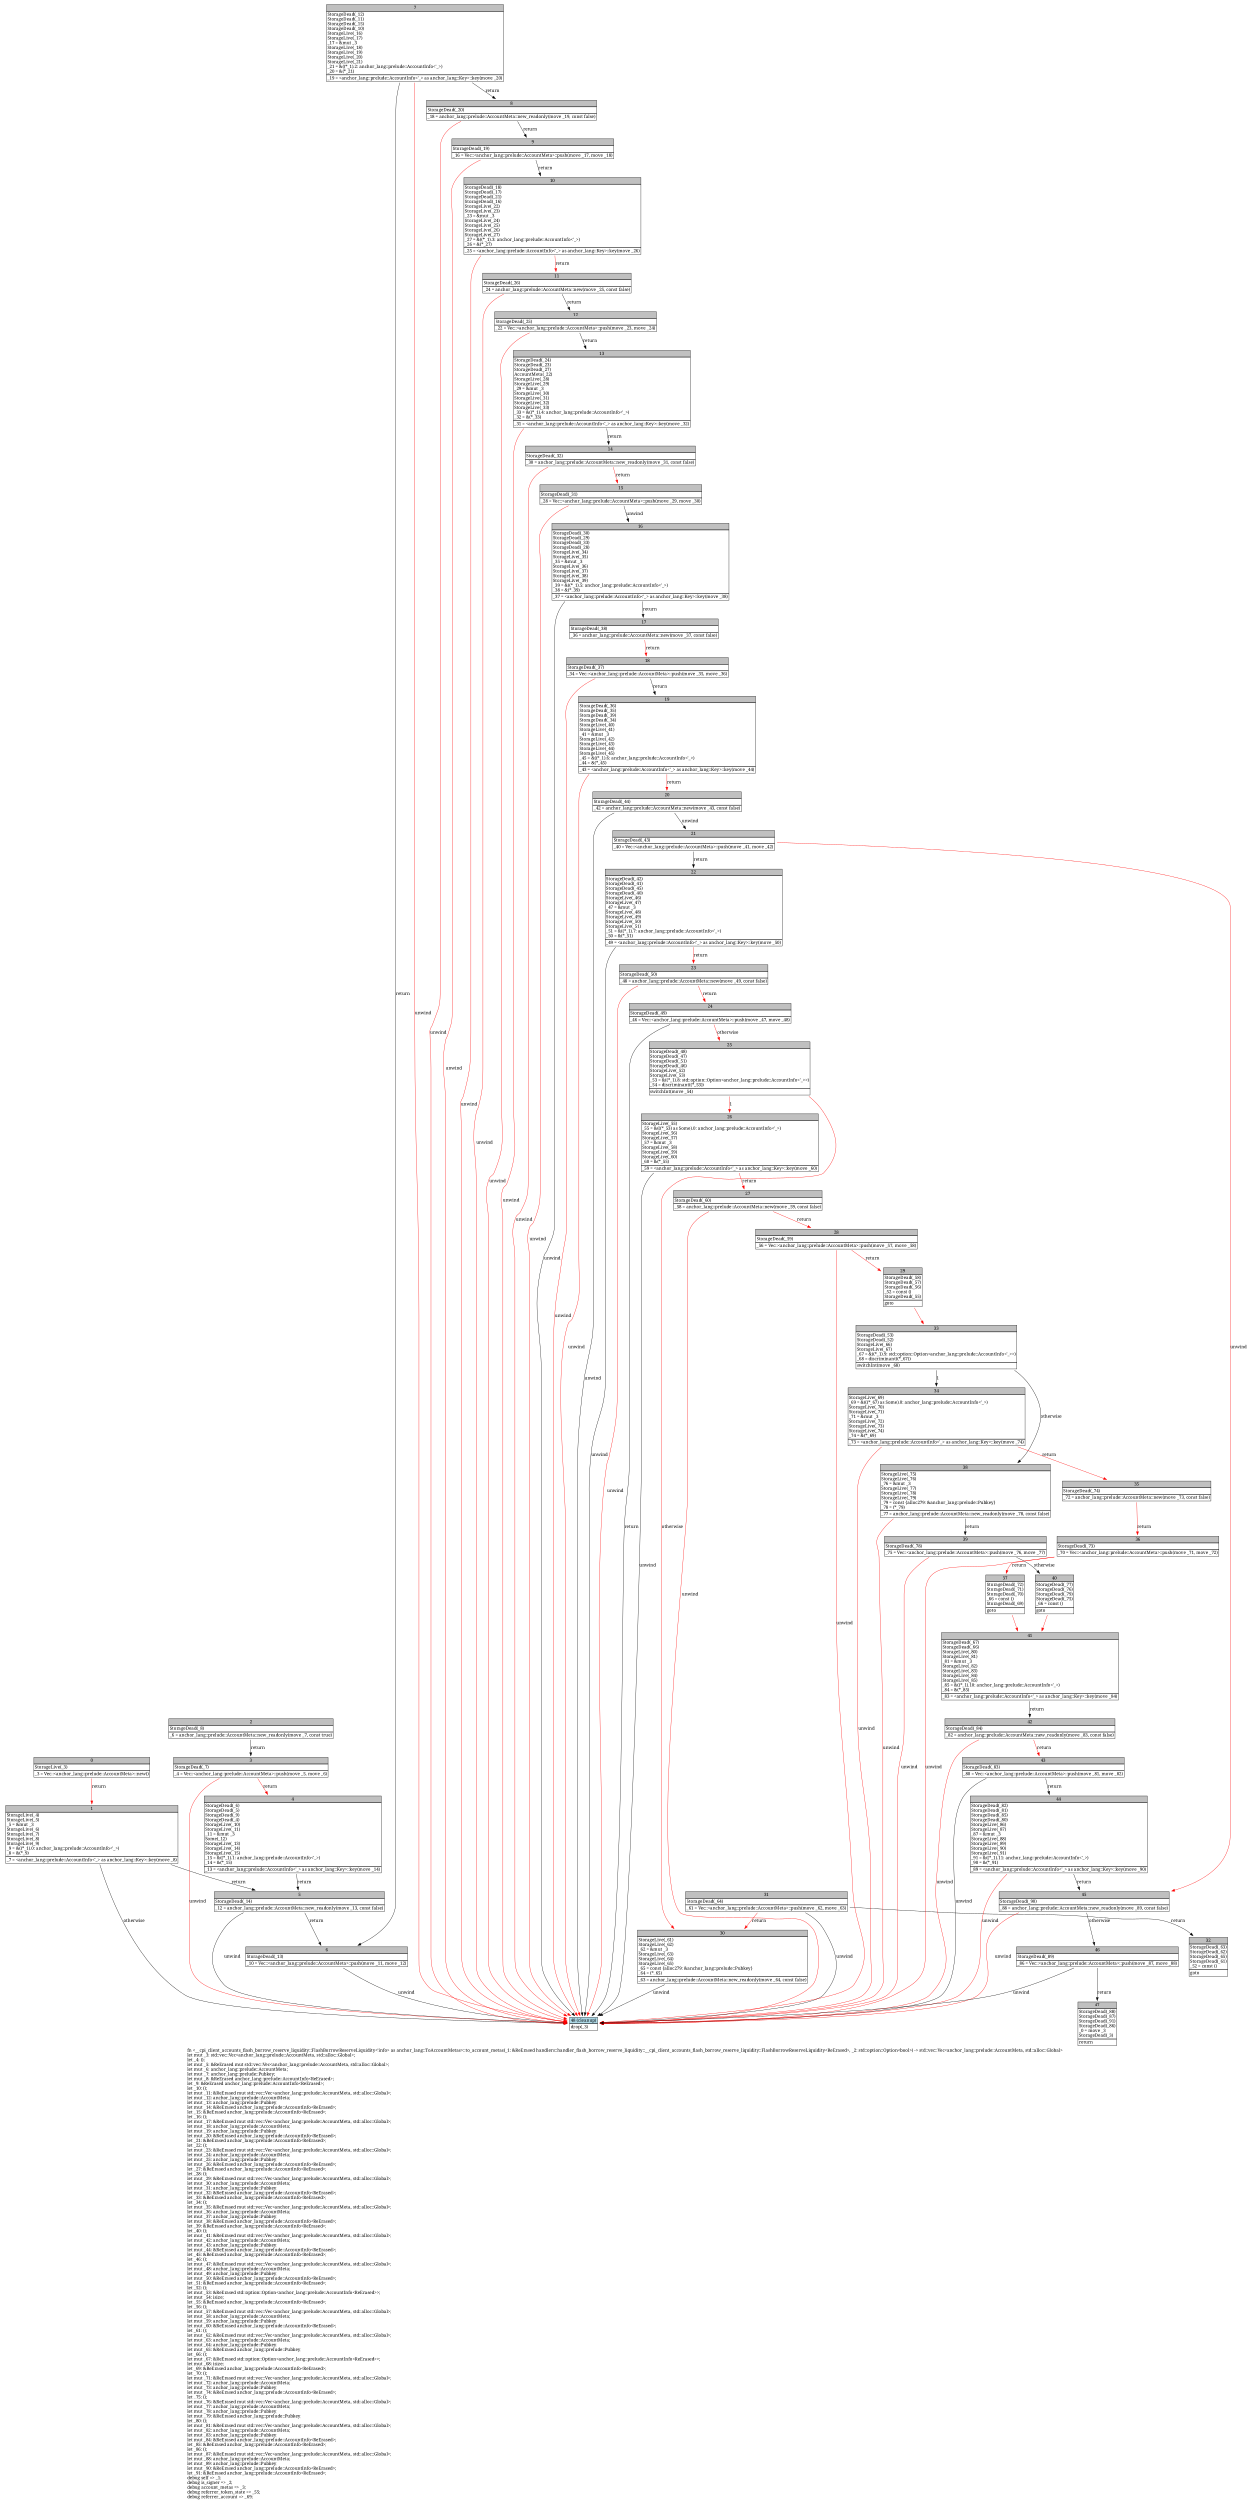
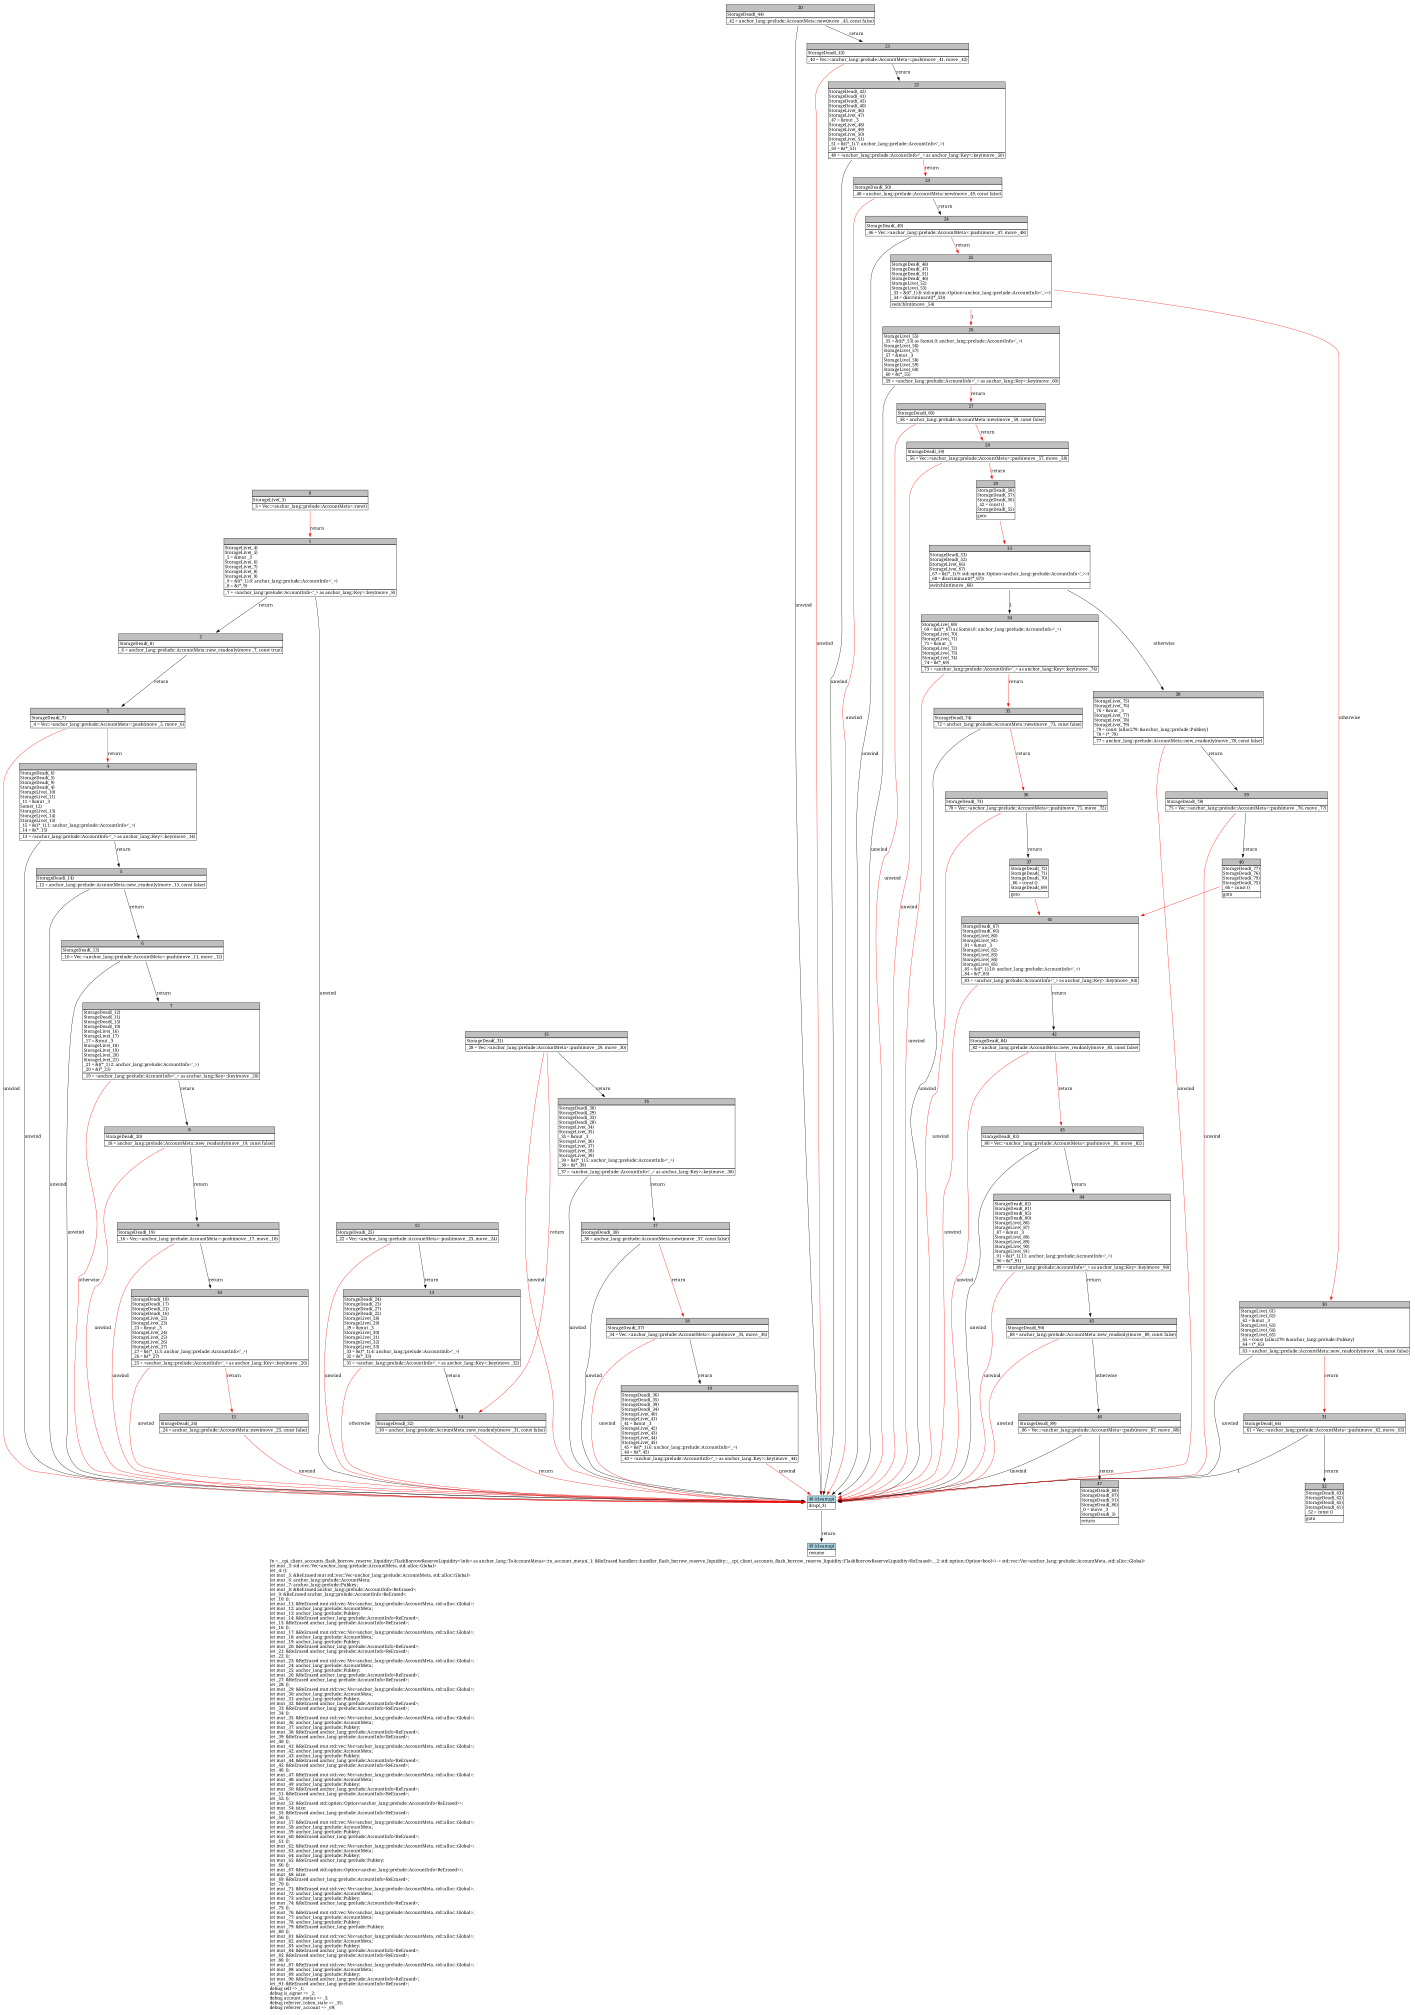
(565, 301) -> none
(533, 374) -> (363, 1314)
(615, 474) -> (548, 1242)
(635, 514) -> (603, 1089)
(570, 576) -> (577, 1151)
(667, 781) -> none
(690, 821) -> (856, 34)
(701, 992) -> (936, 205)
(423, 1013) -> (89, 1280)
(396, 1021) -> (152, 980)
(728, 1032) -> (963, 245)
none -> (911, 1127)
(1230, 1181) -> (817, 772)
(511, 1200) -> (360, 1424)
(524, 1220) -> (546, 1471)
none -> (944, 1275)
none -> (586, 1454)
none -> (39, 1461)
(632, 1527) -> (870, 754)
none -> (821, 1550)
(1029, 1560) -> (1027, 834)
(1044, 1565) -> (1250, 849)
(211, 1878) -> (243, 614)
(752, 1920) -> (1324, 1382)
(134, 1921) -> (328, 993)
(845, 1957) -> (1239, 1471)
